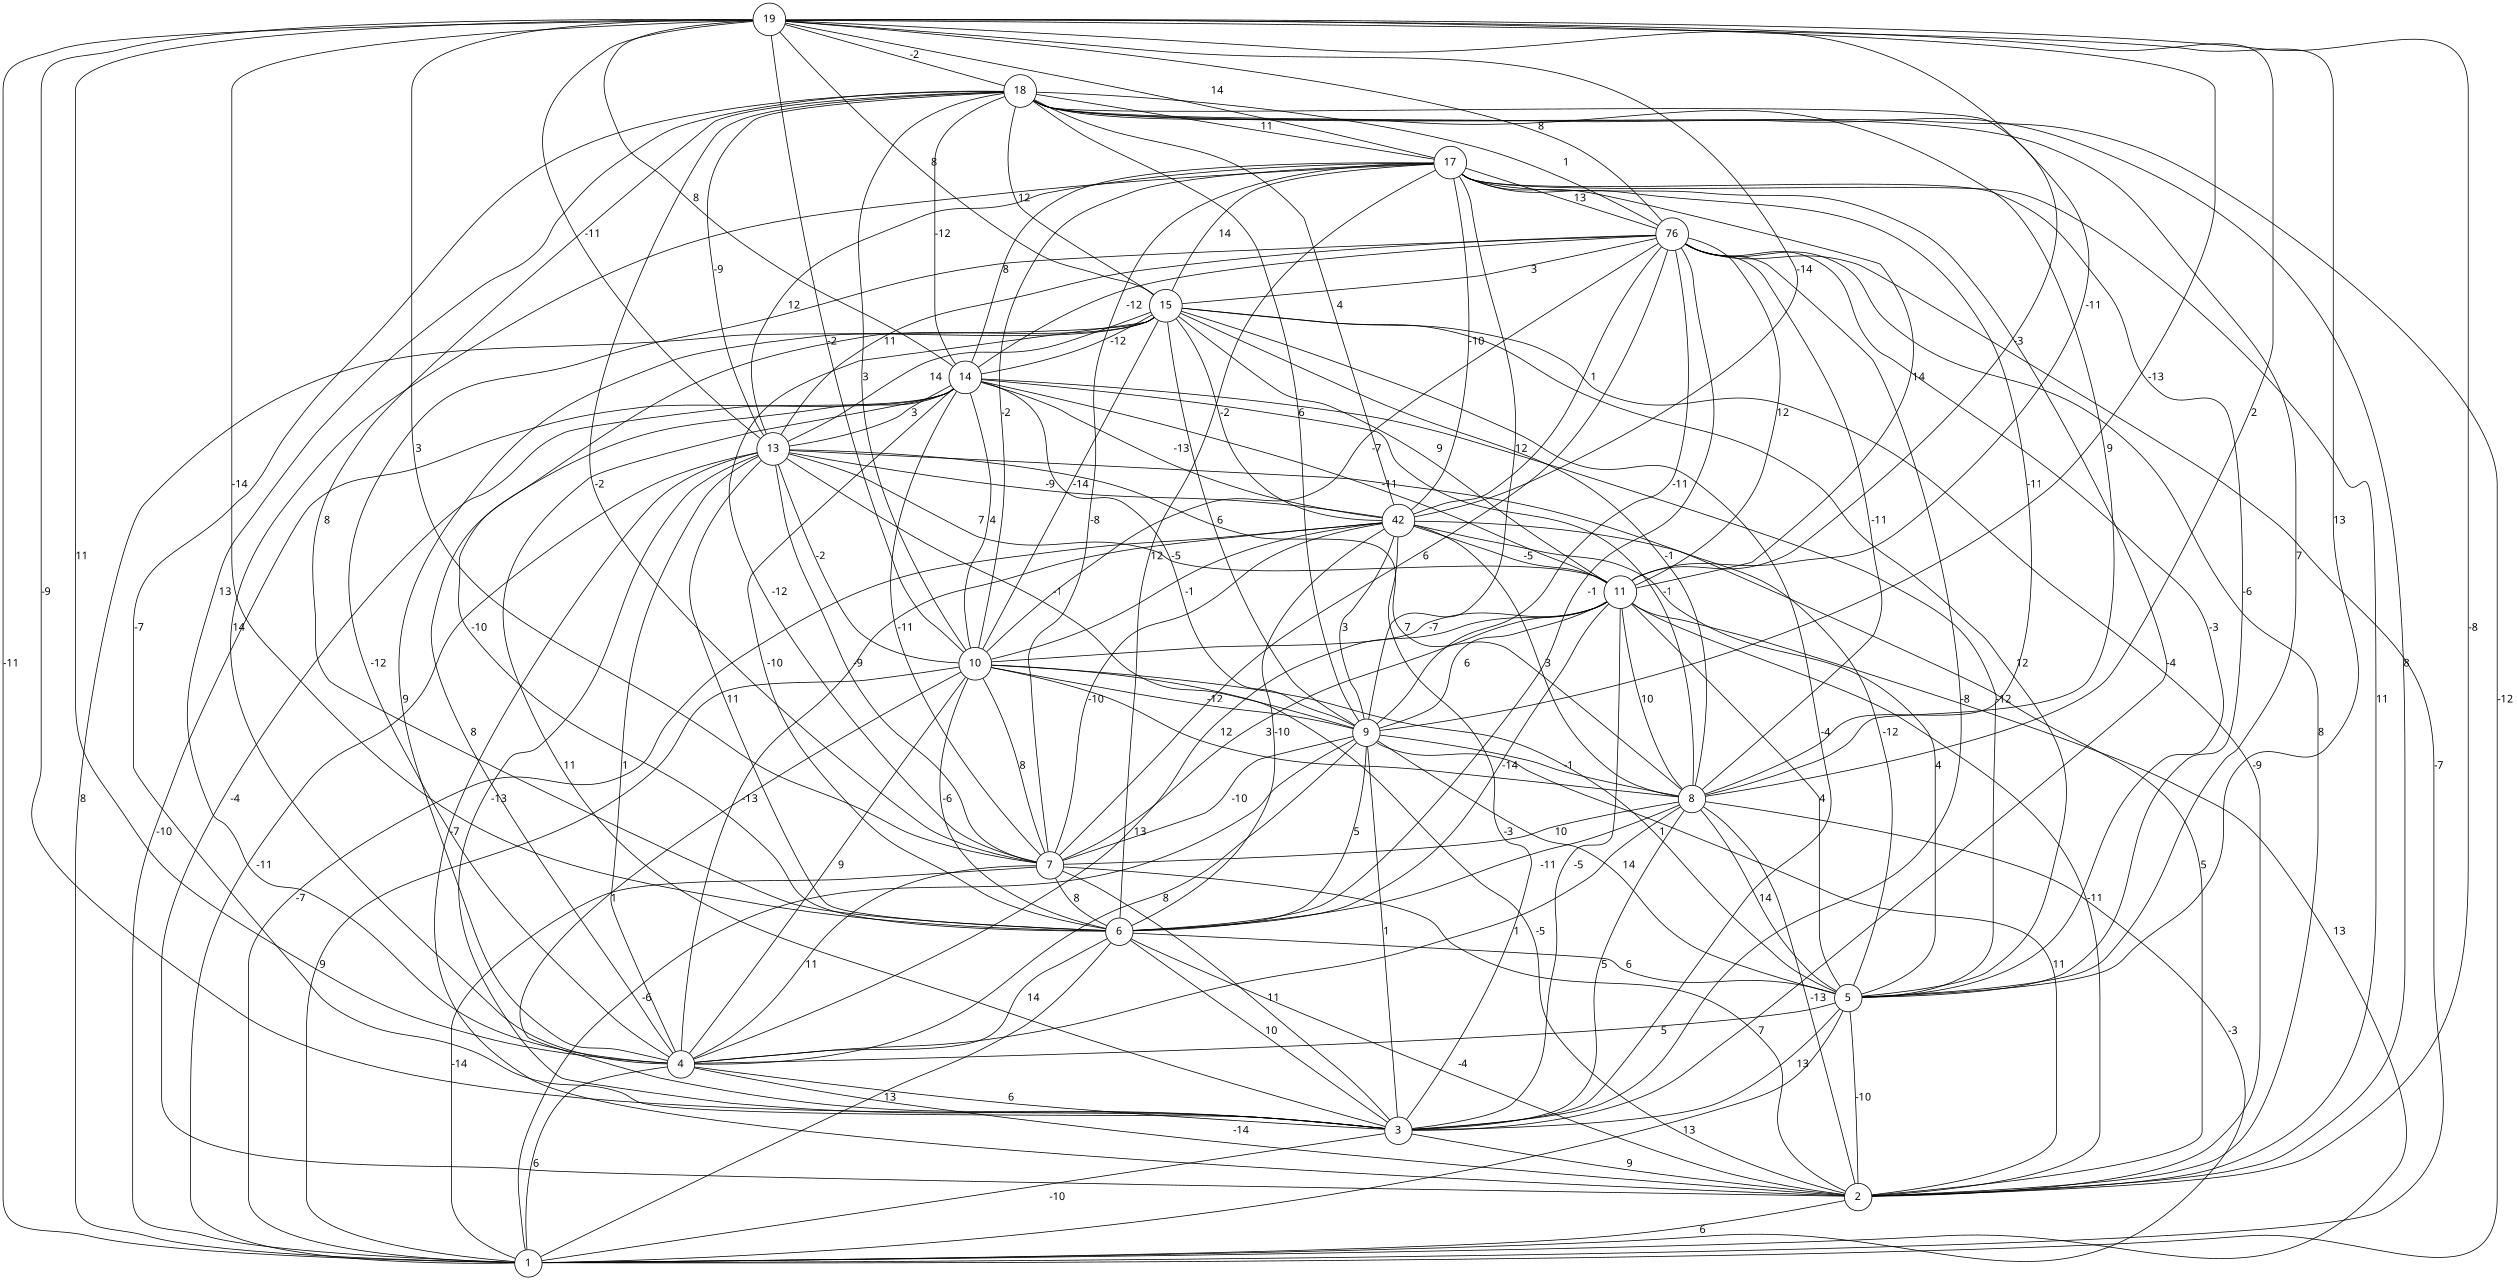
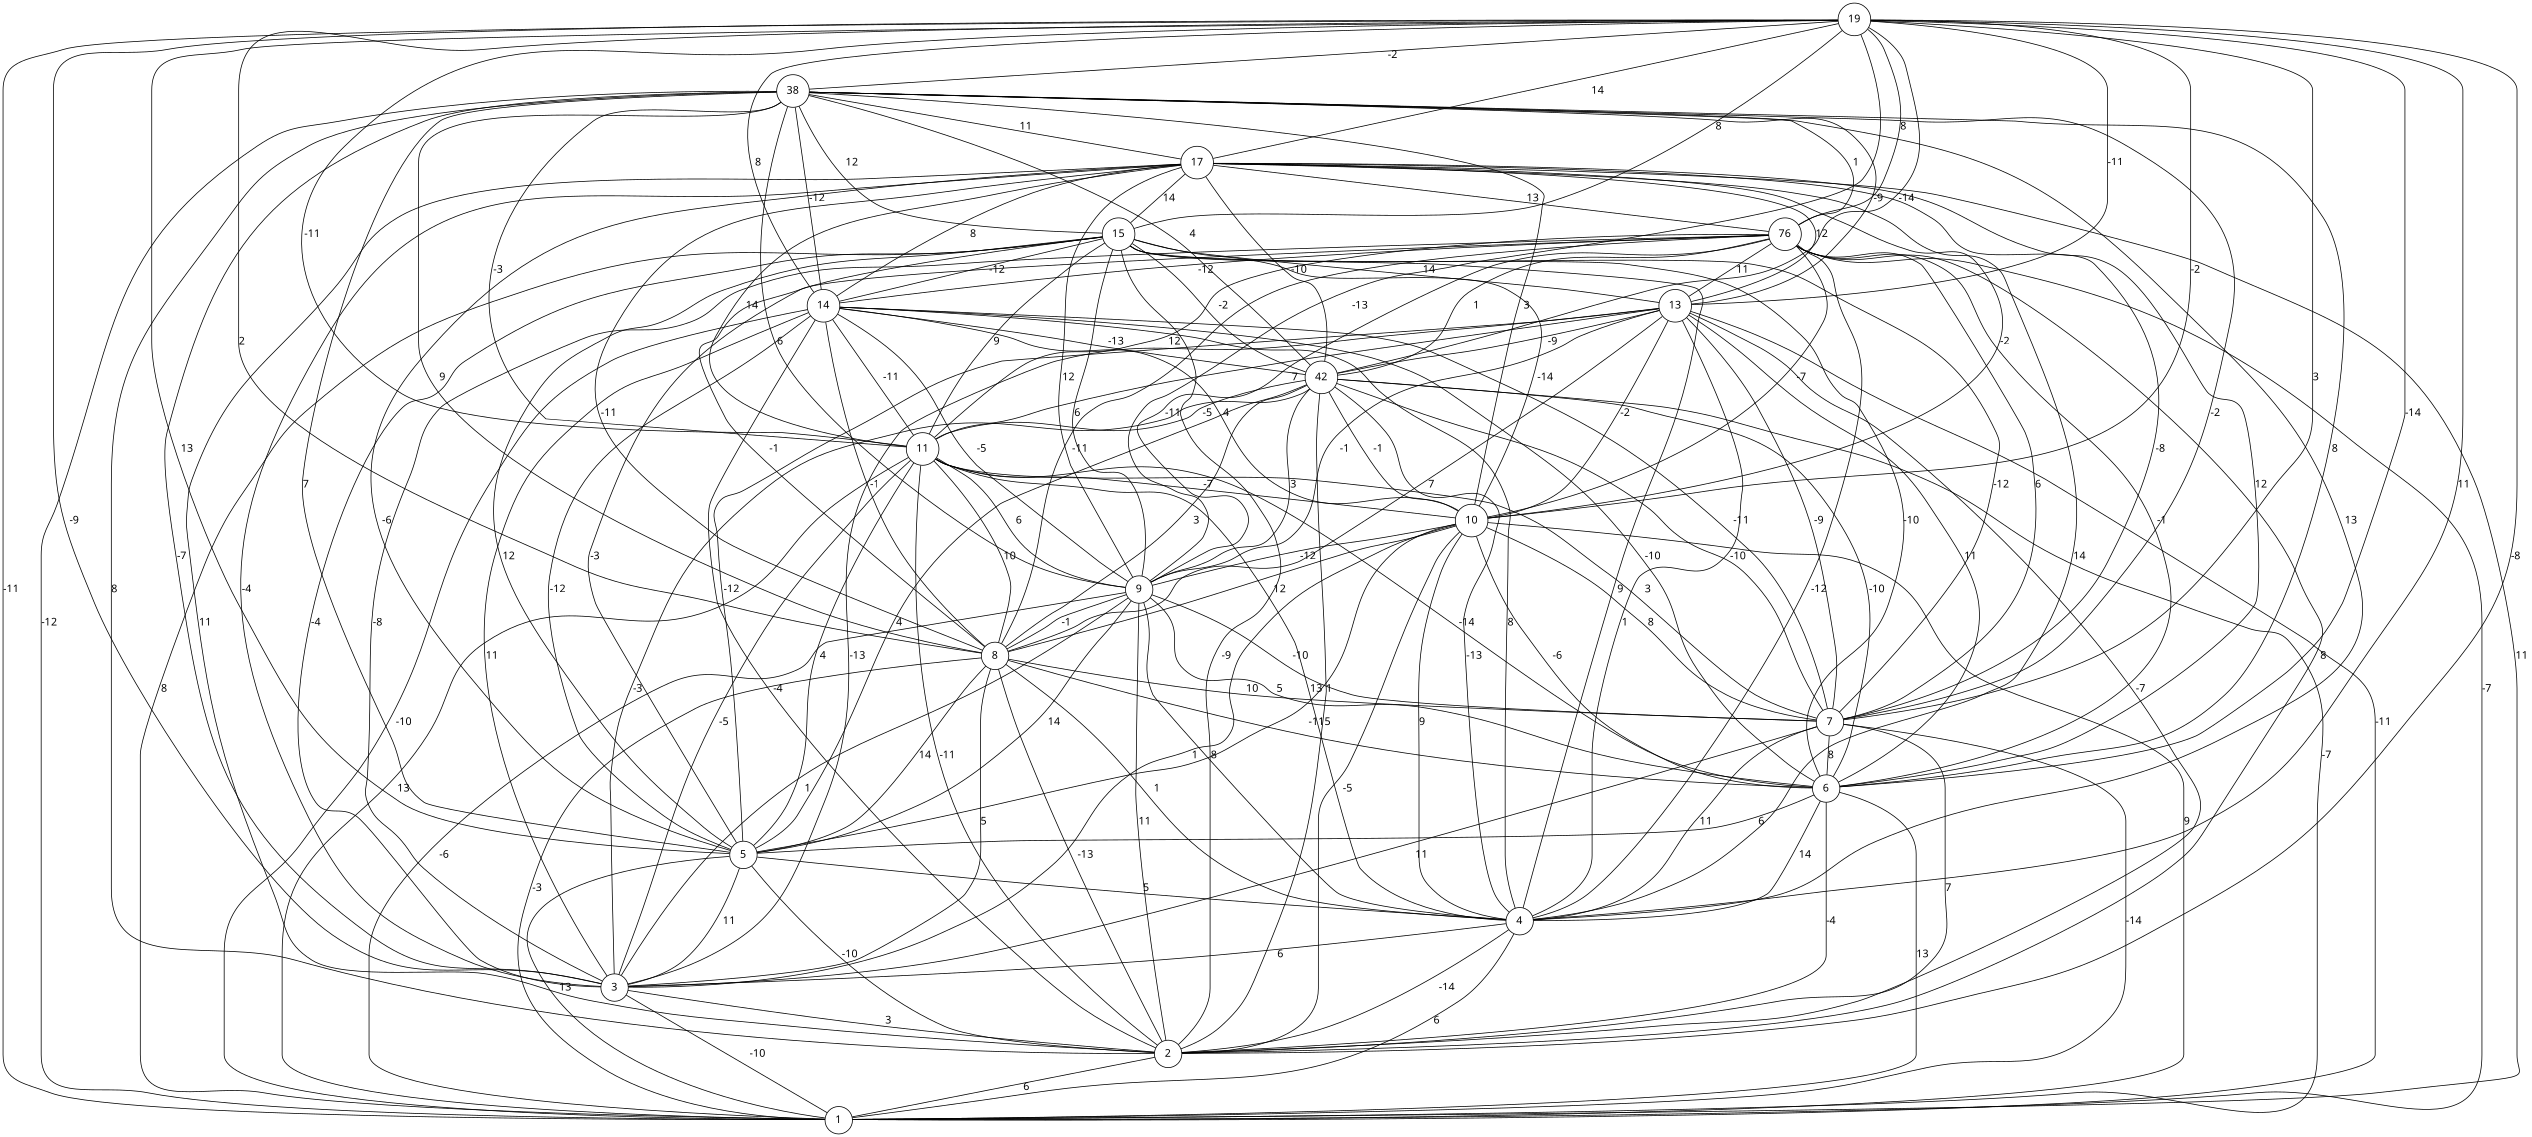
(1020, 91) -> (793, 91)
(1421, 282) -> none
(874, 426) -> none
none -> (2517, 929)
(1259, 1031) -> none
(1803, 1064) -> (729, 921)
(1630, 1164) -> (889, 1021)
